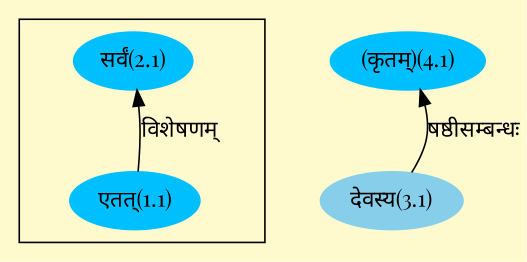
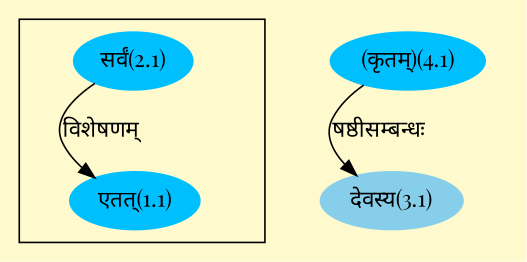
(140, 139) -> (61, 122)
(426, 140) -> (332, 121)
